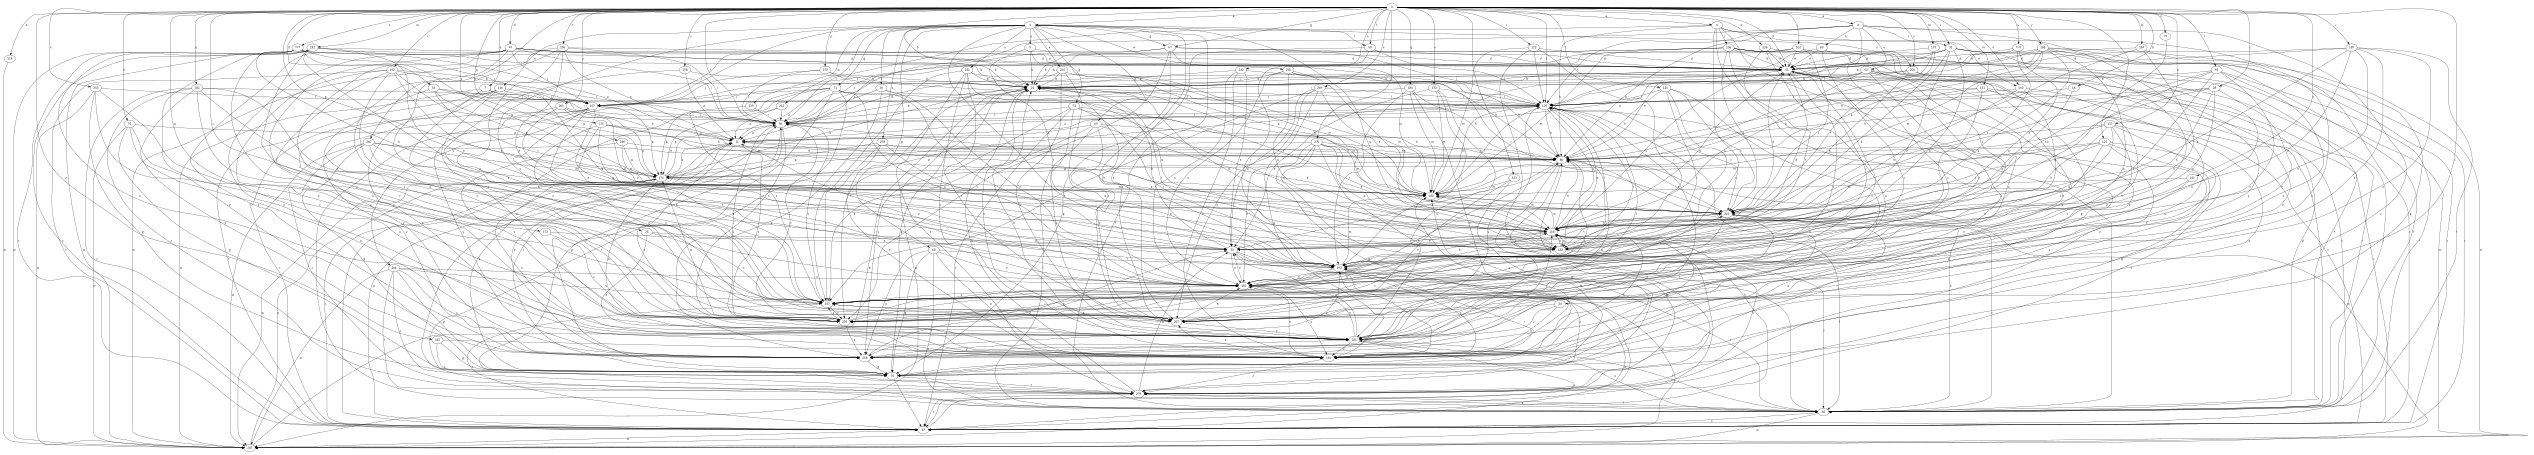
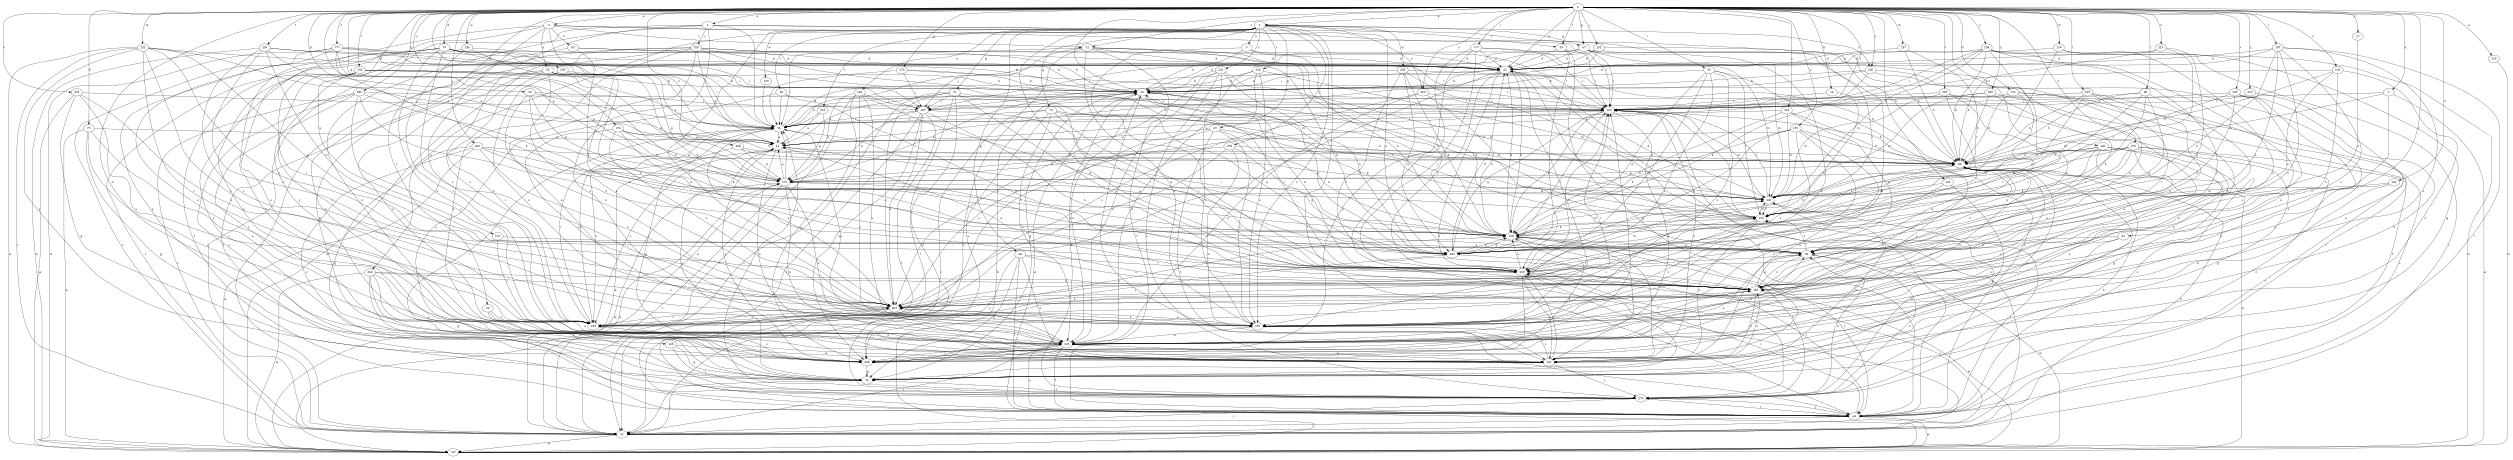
none -> (2250, 92)
(688, 112) -> (827, 137)
none -> (1284, 336)
